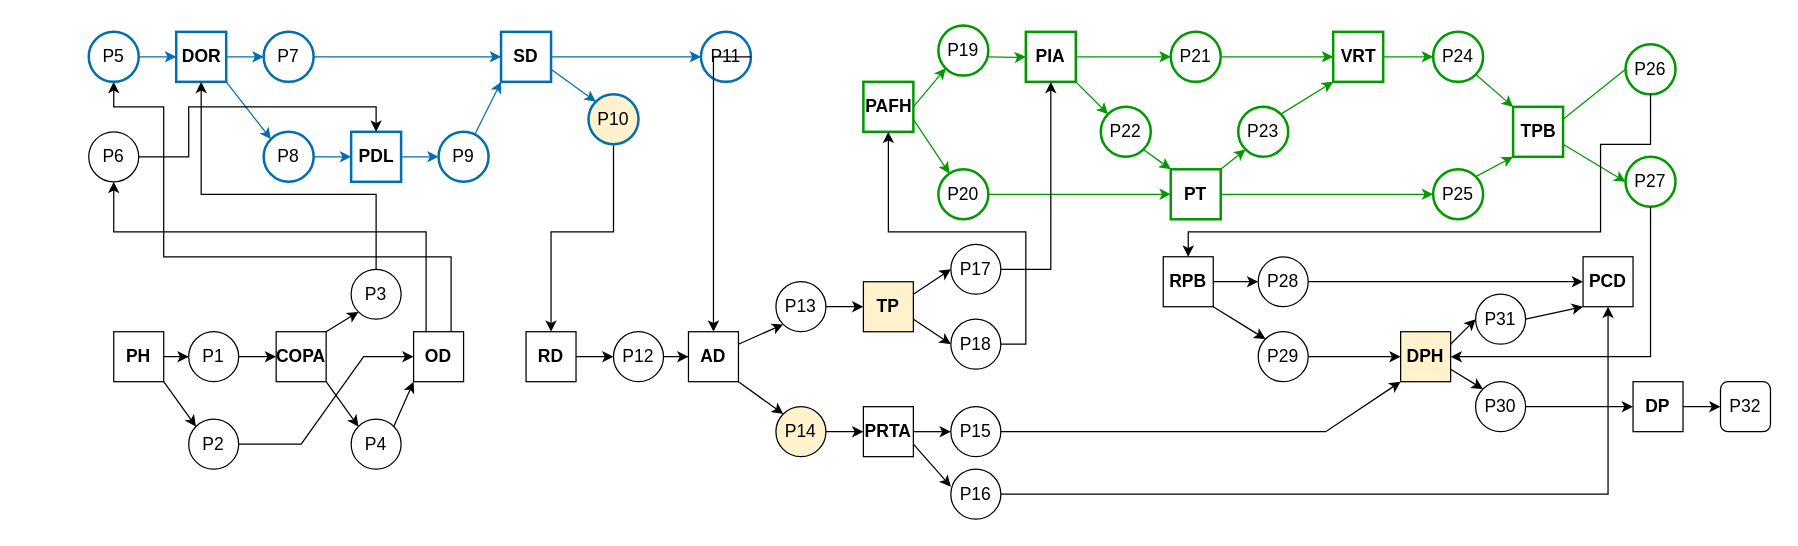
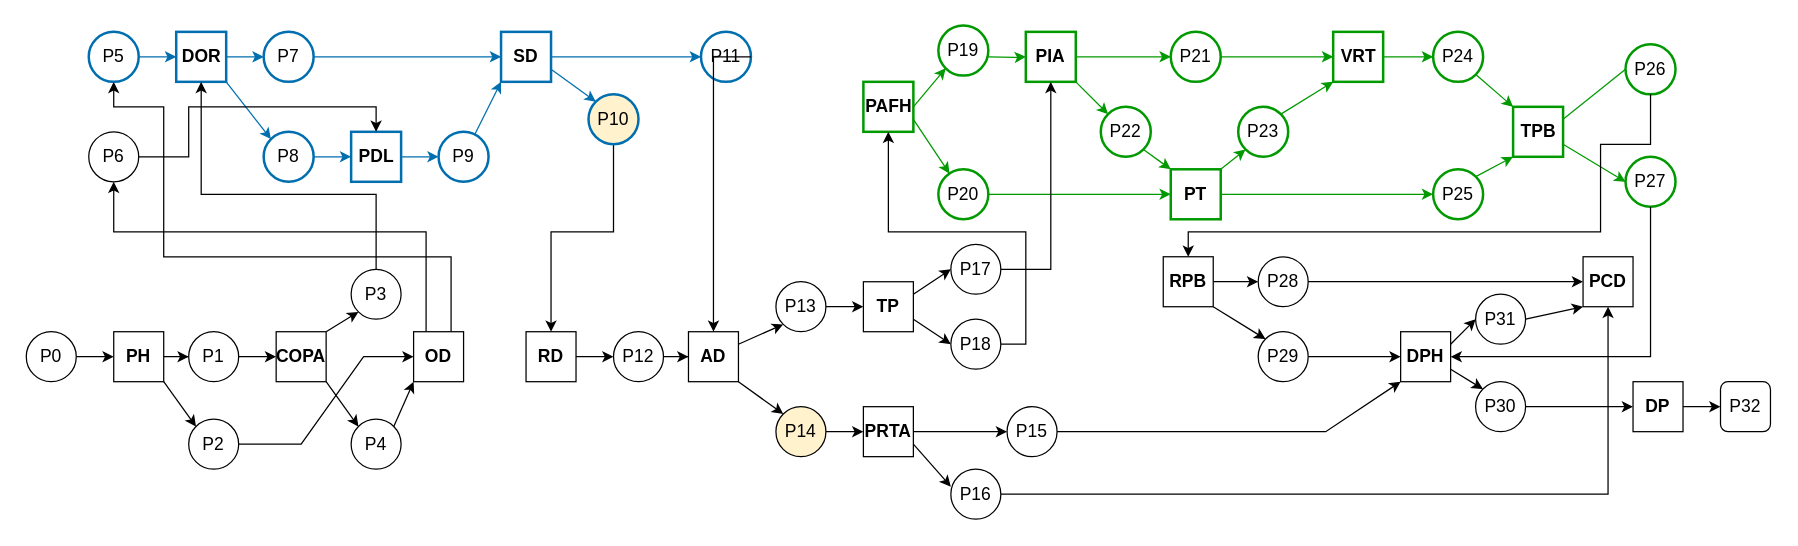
(888, 307) -> (888, 307)
none -> (51, 357)
none -> (99, 357)
(1426, 357) -> (1426, 357)
(976, 432) -> (1032, 432)
